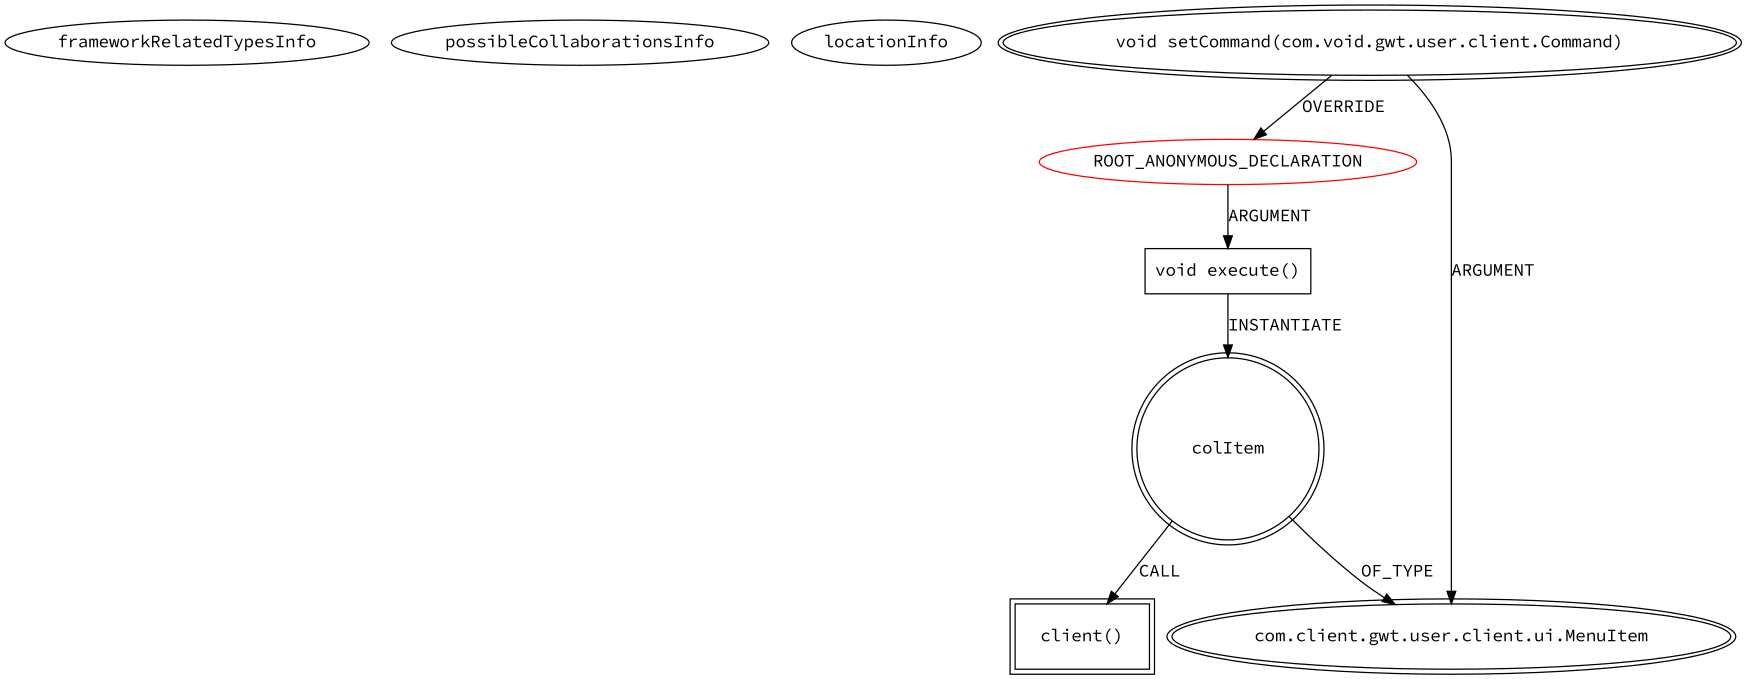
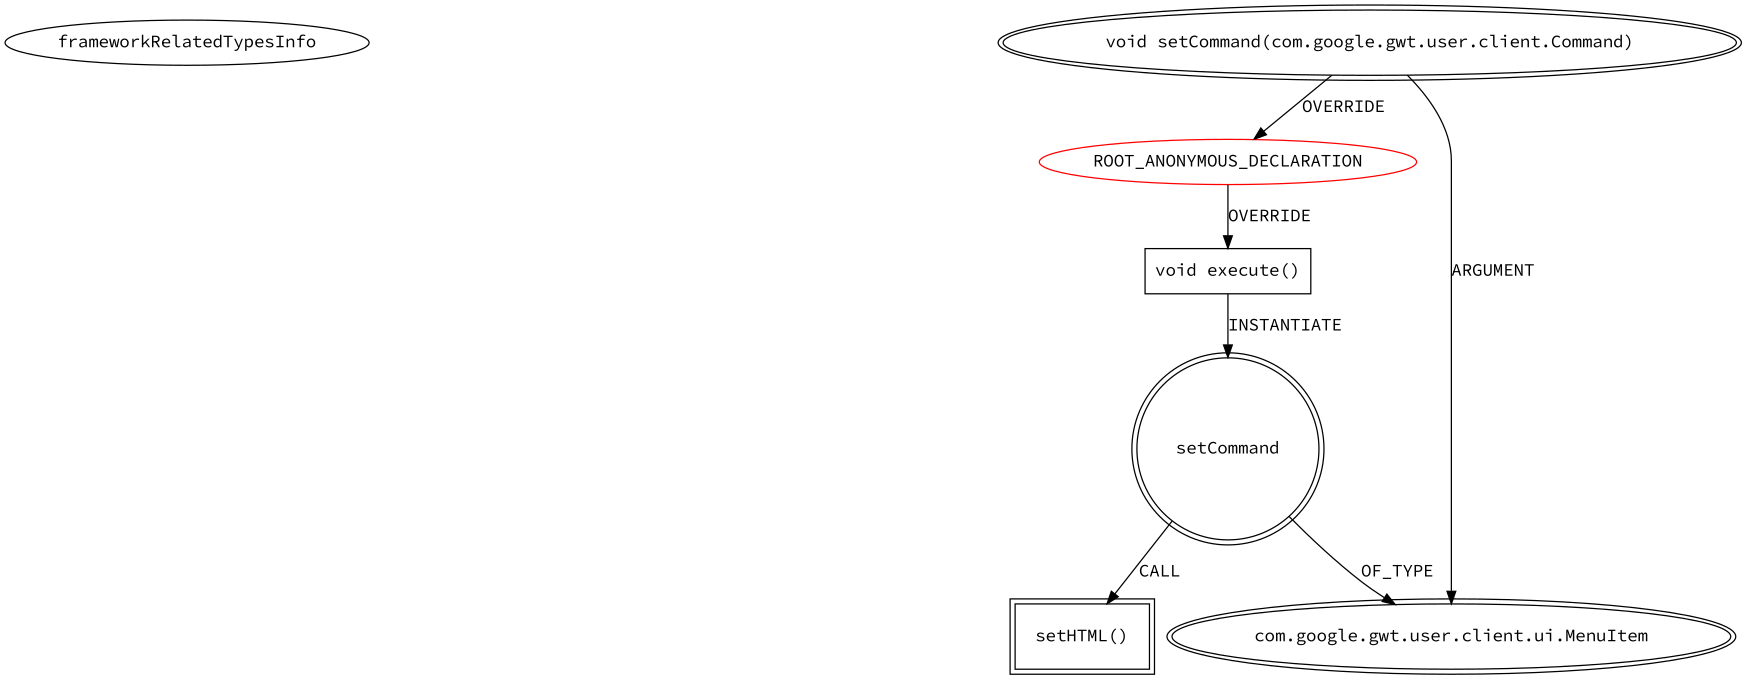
(580, 43) -> none
(886, 43) -> none
(1370, 43) -> (1370, 43)
(1270, 217) -> (1270, 217)
(1228, 449) -> (1228, 449)
(1082, 637) -> (1082, 637)
(1451, 637) -> (1451, 637)
